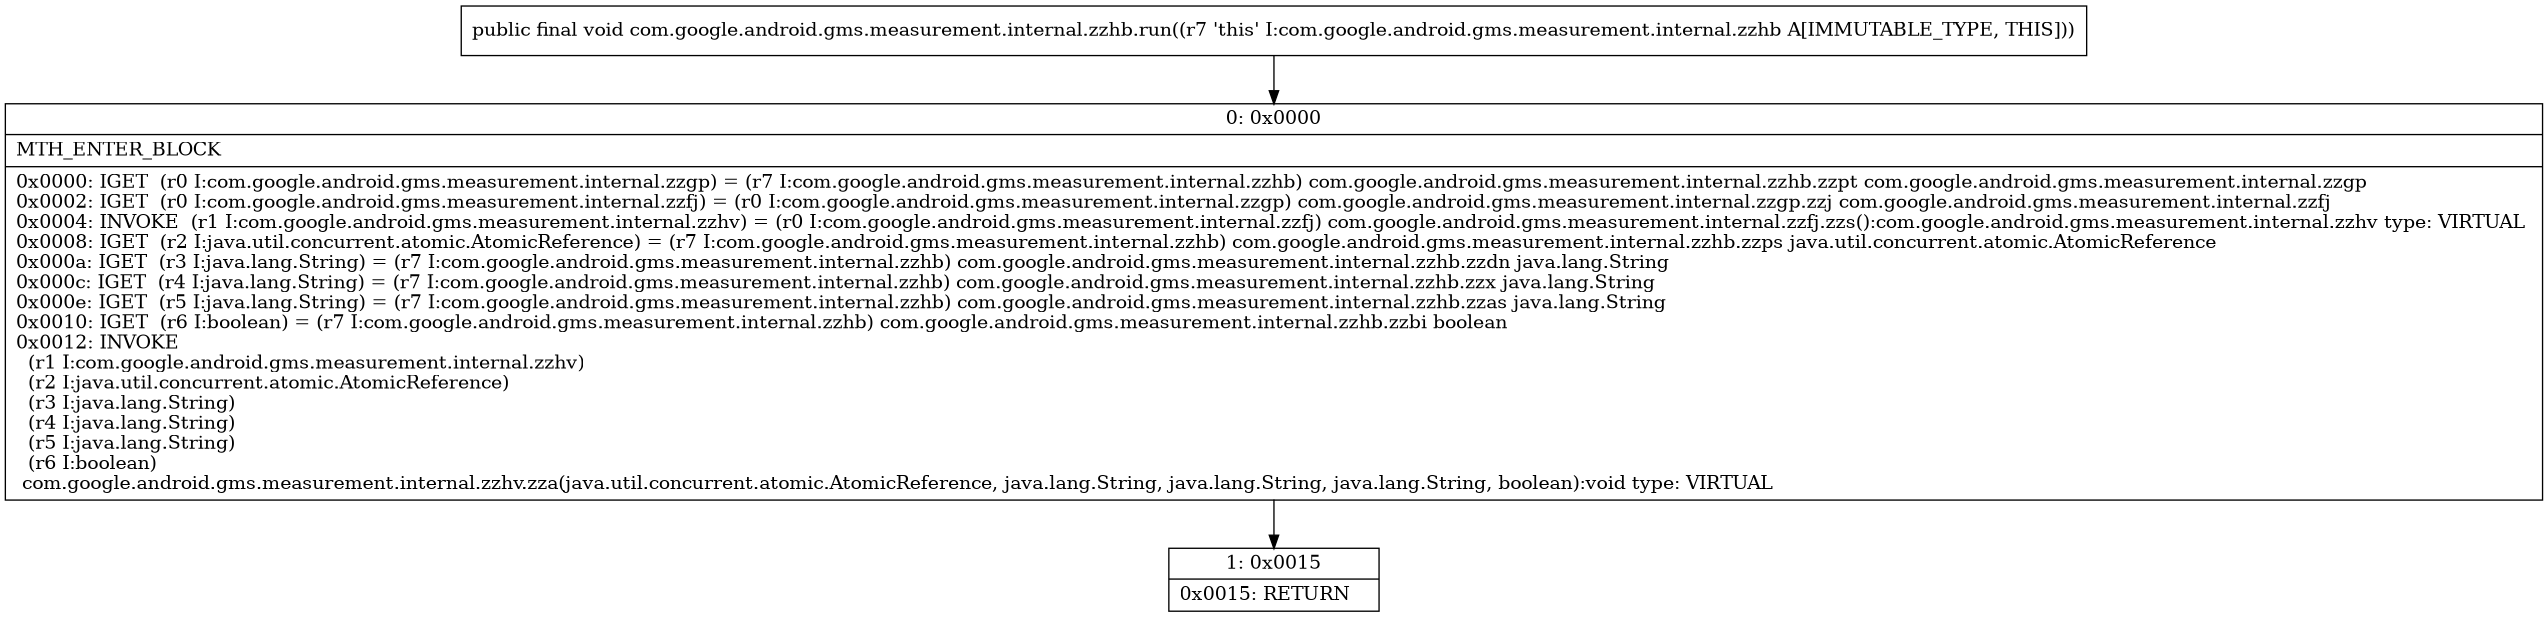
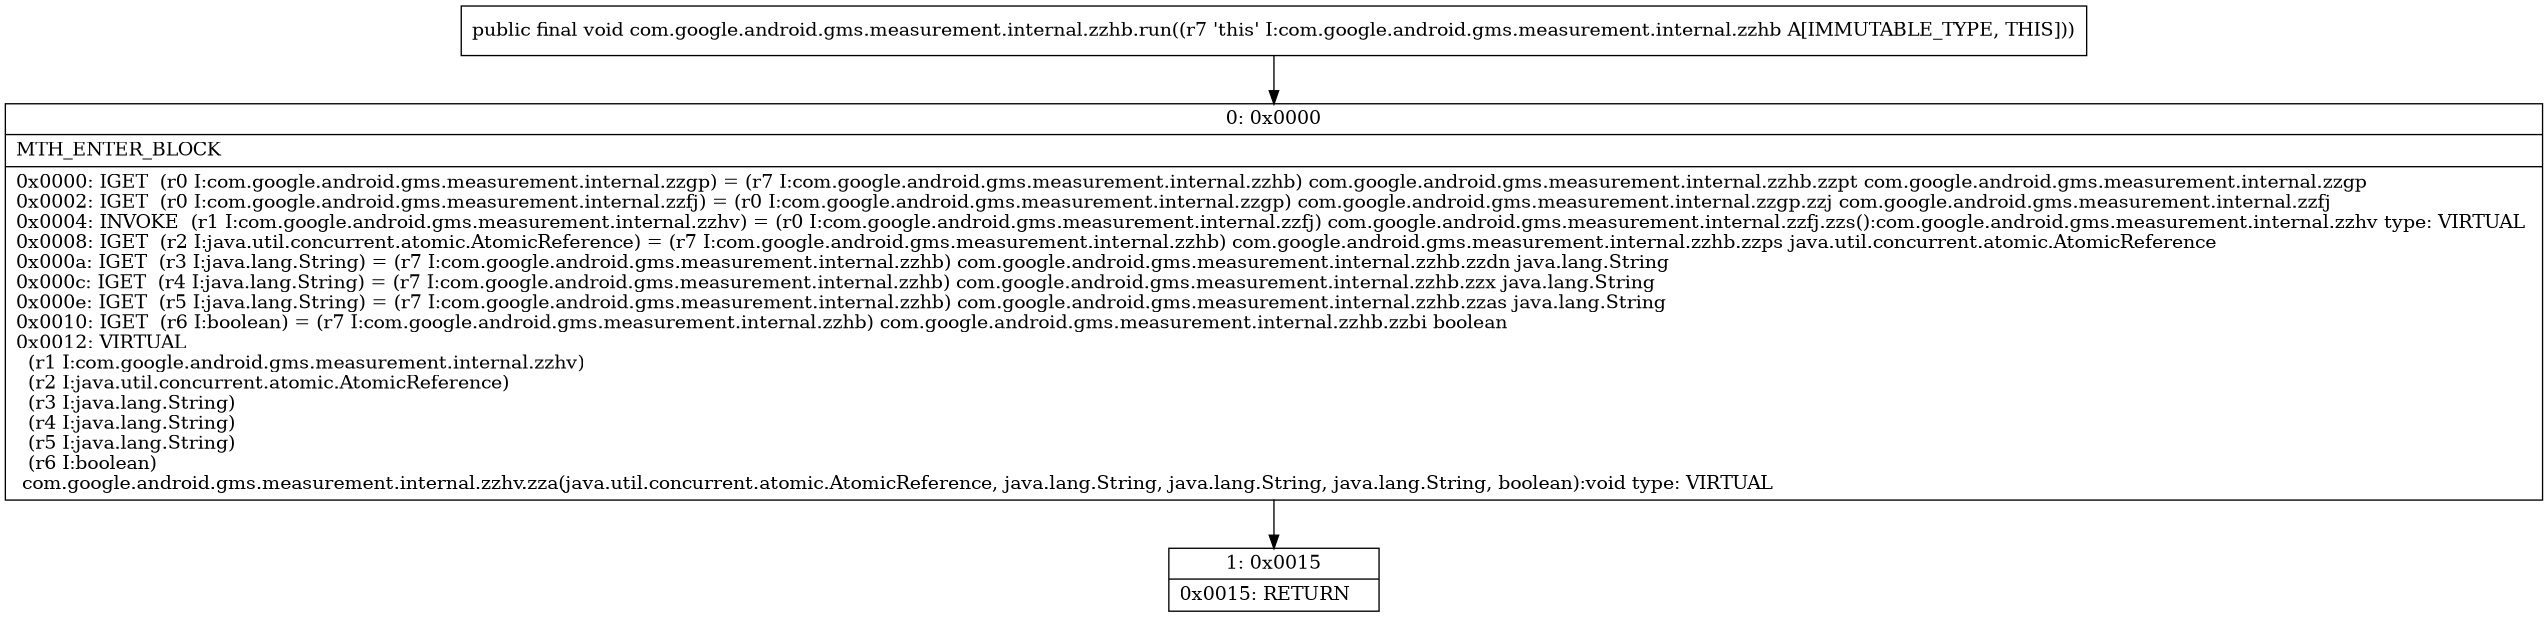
(104, 343) -> (107, 343)
